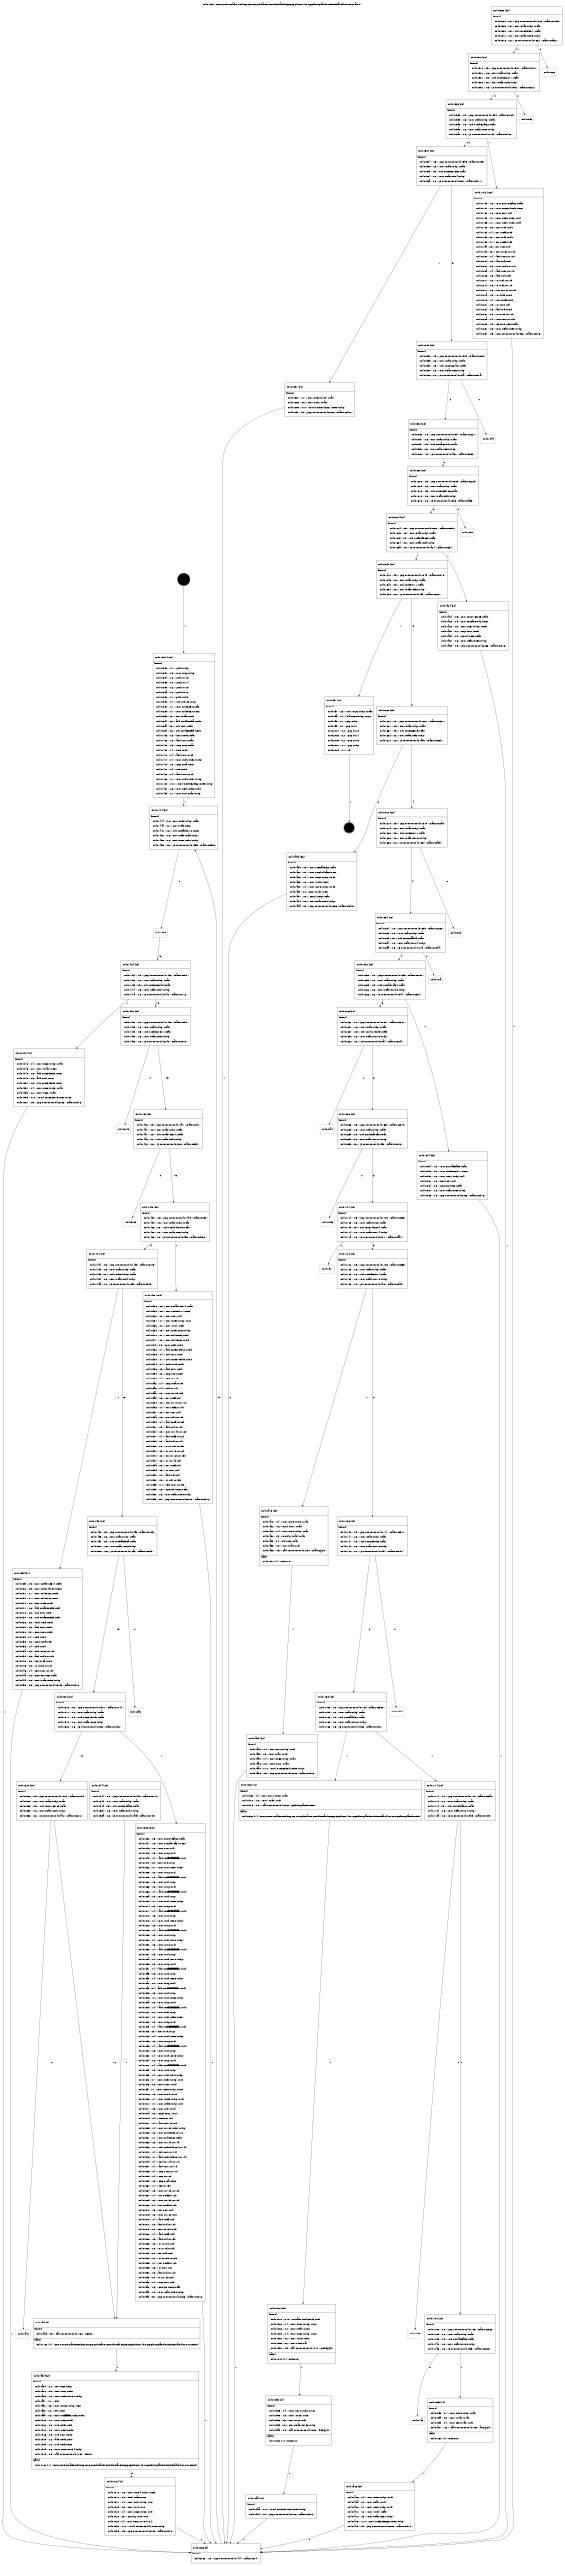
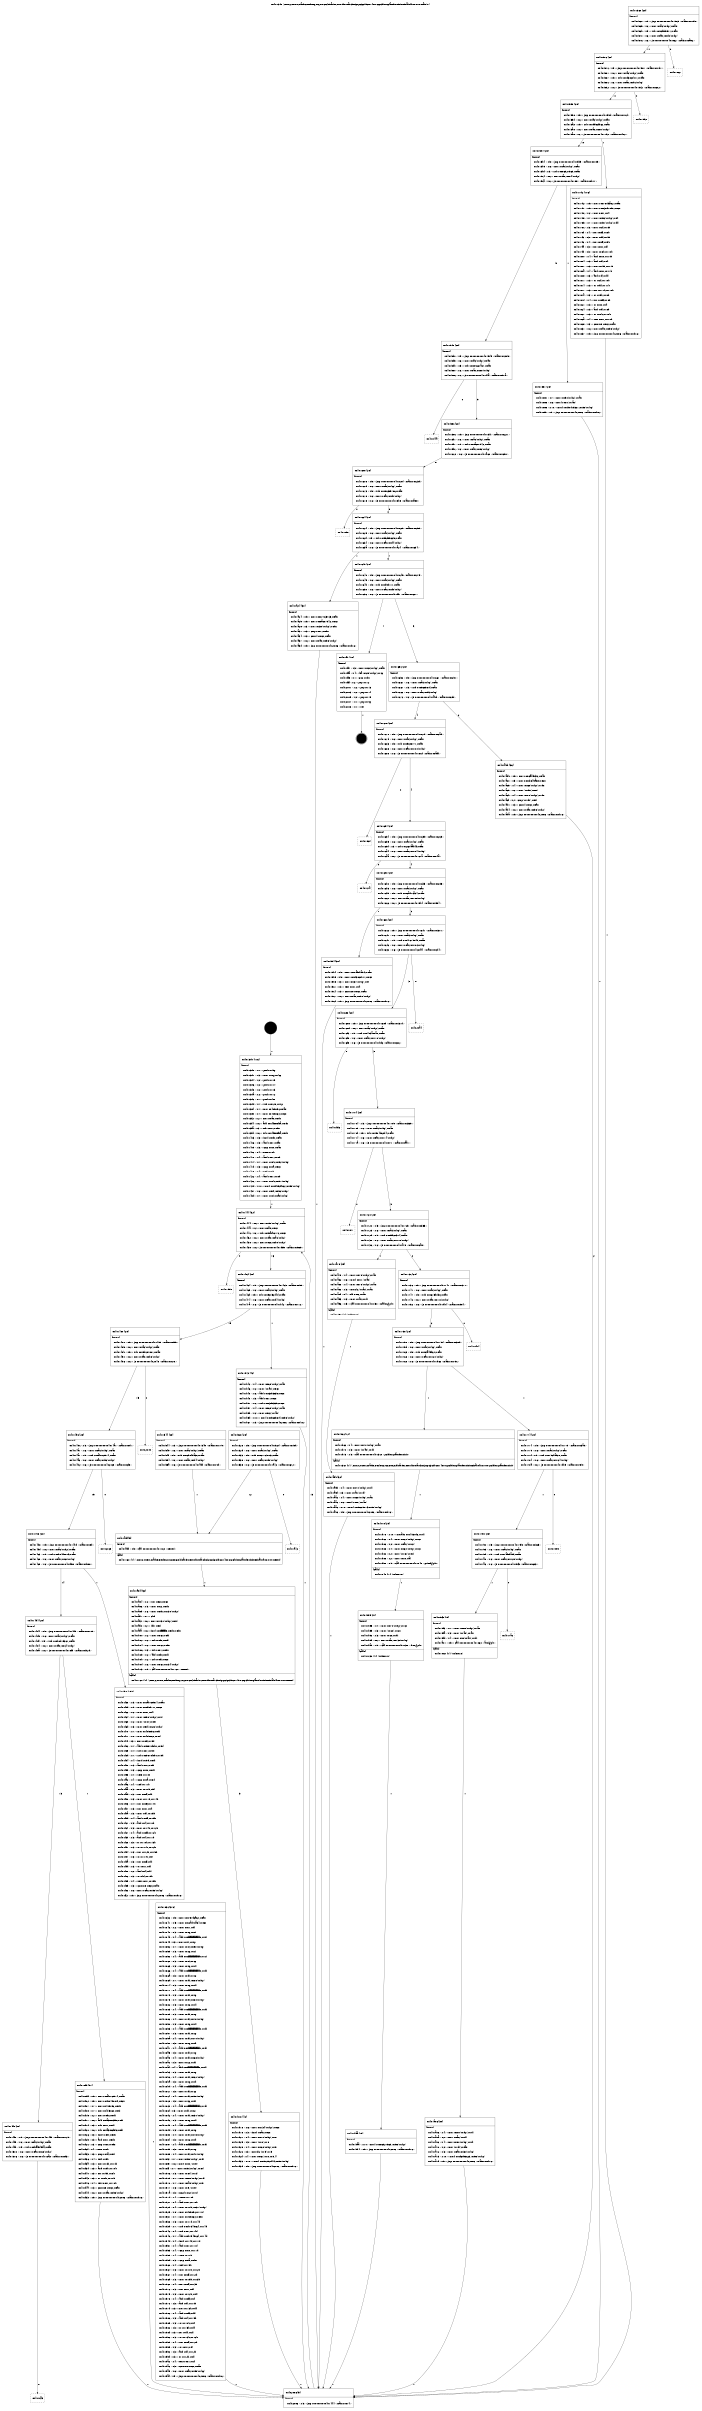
(159, 948) -> (271, 1260)
(90, 1712) -> none
